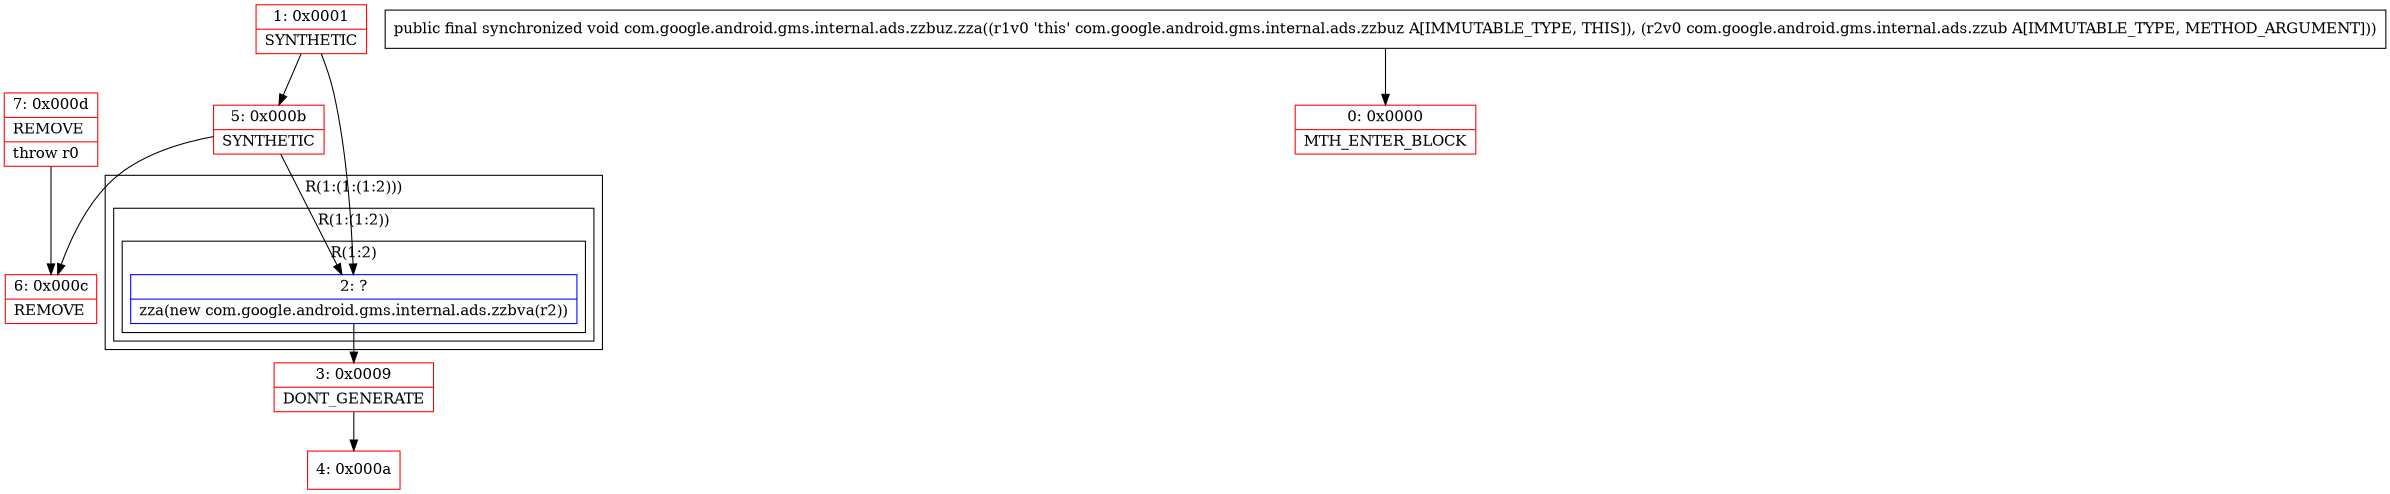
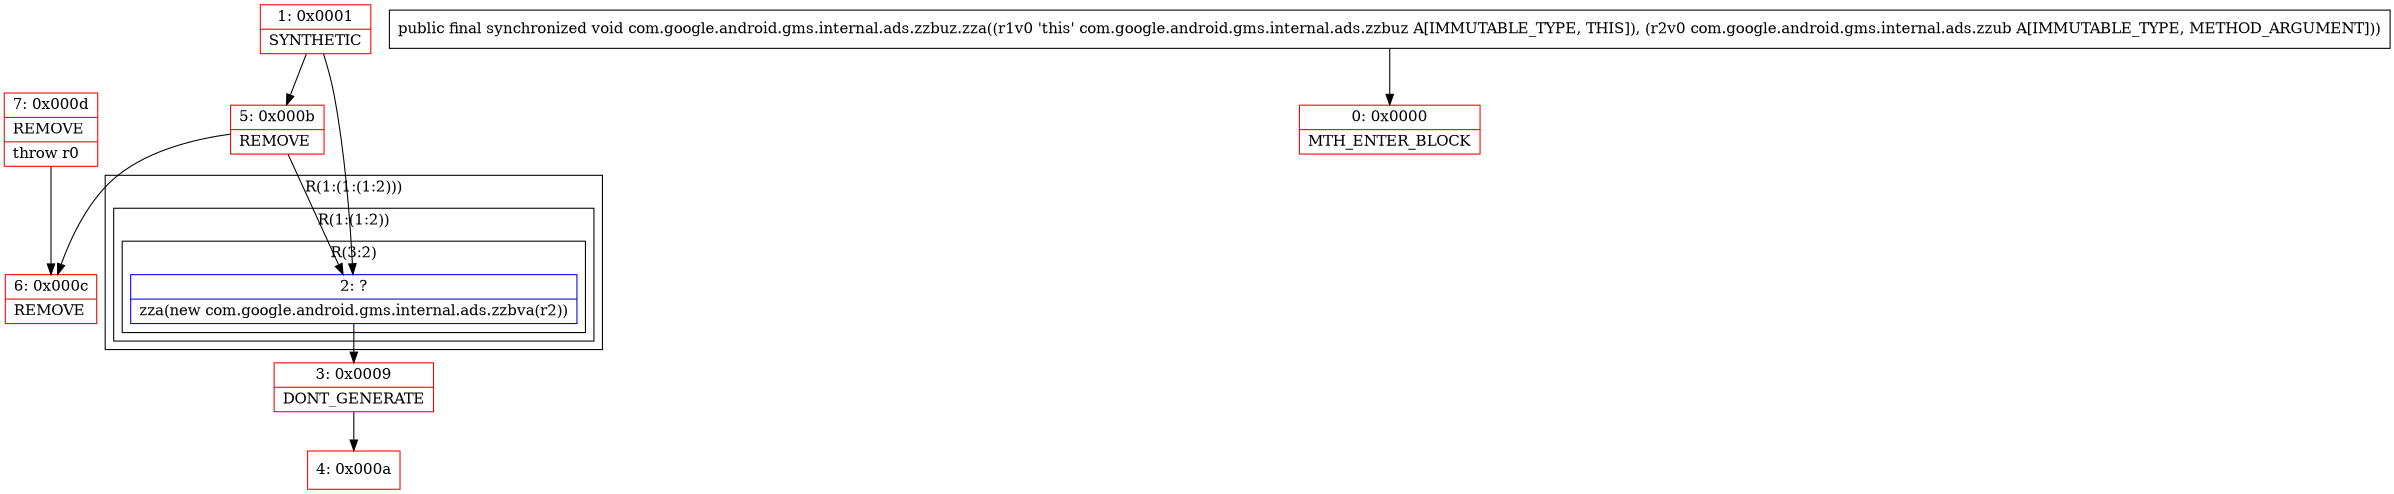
(269, 141) -> (275, 141)
(354, 253) -> (354, 253)
